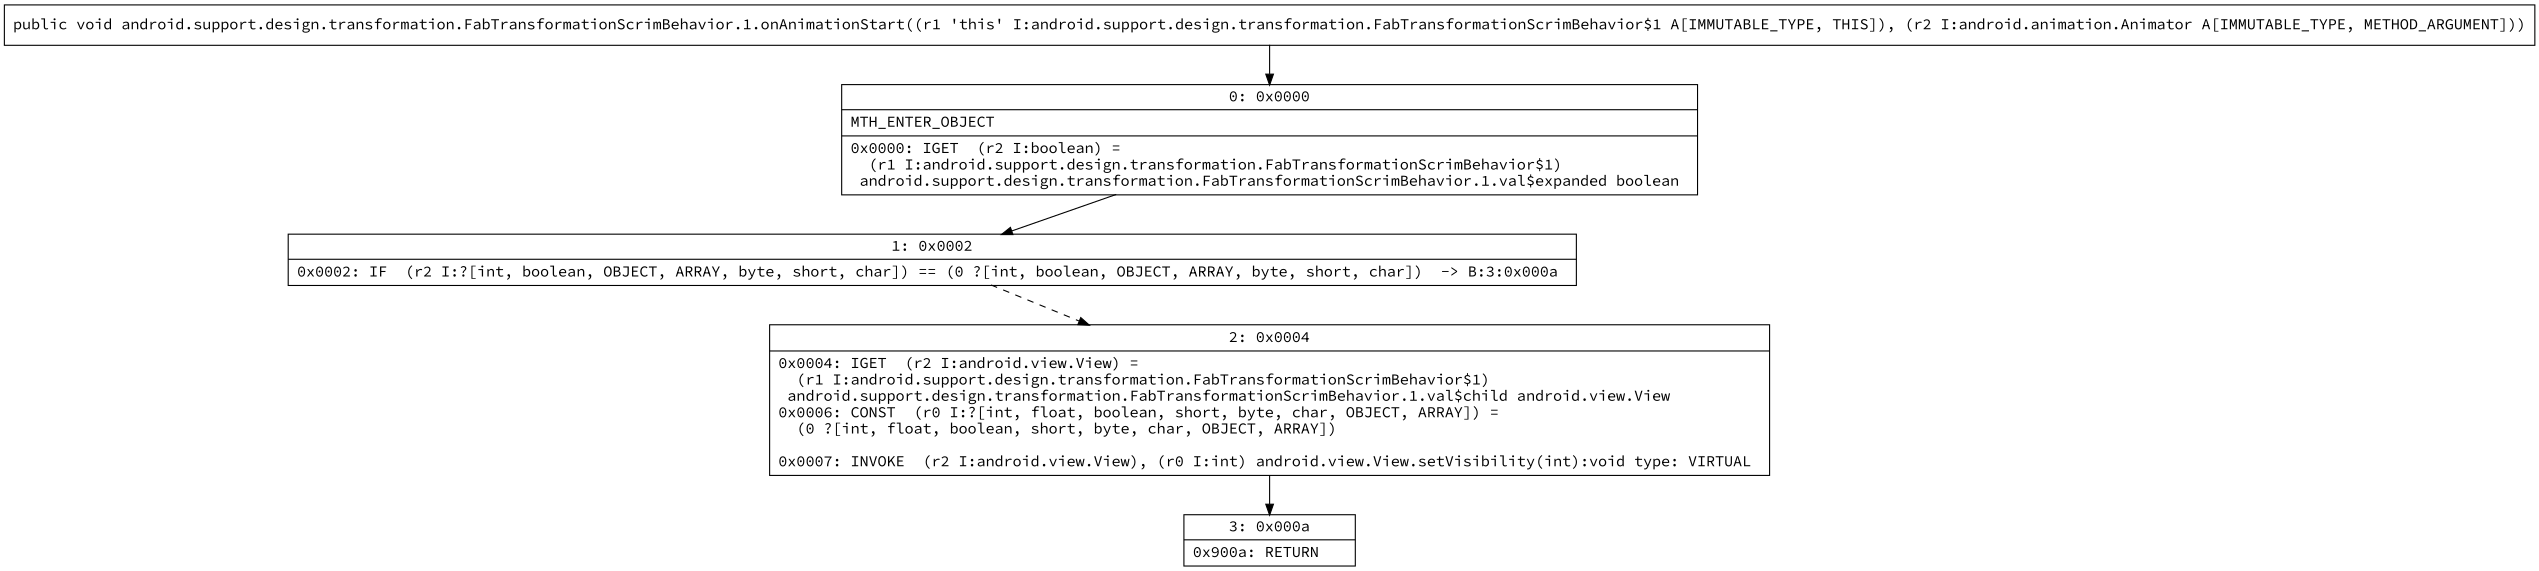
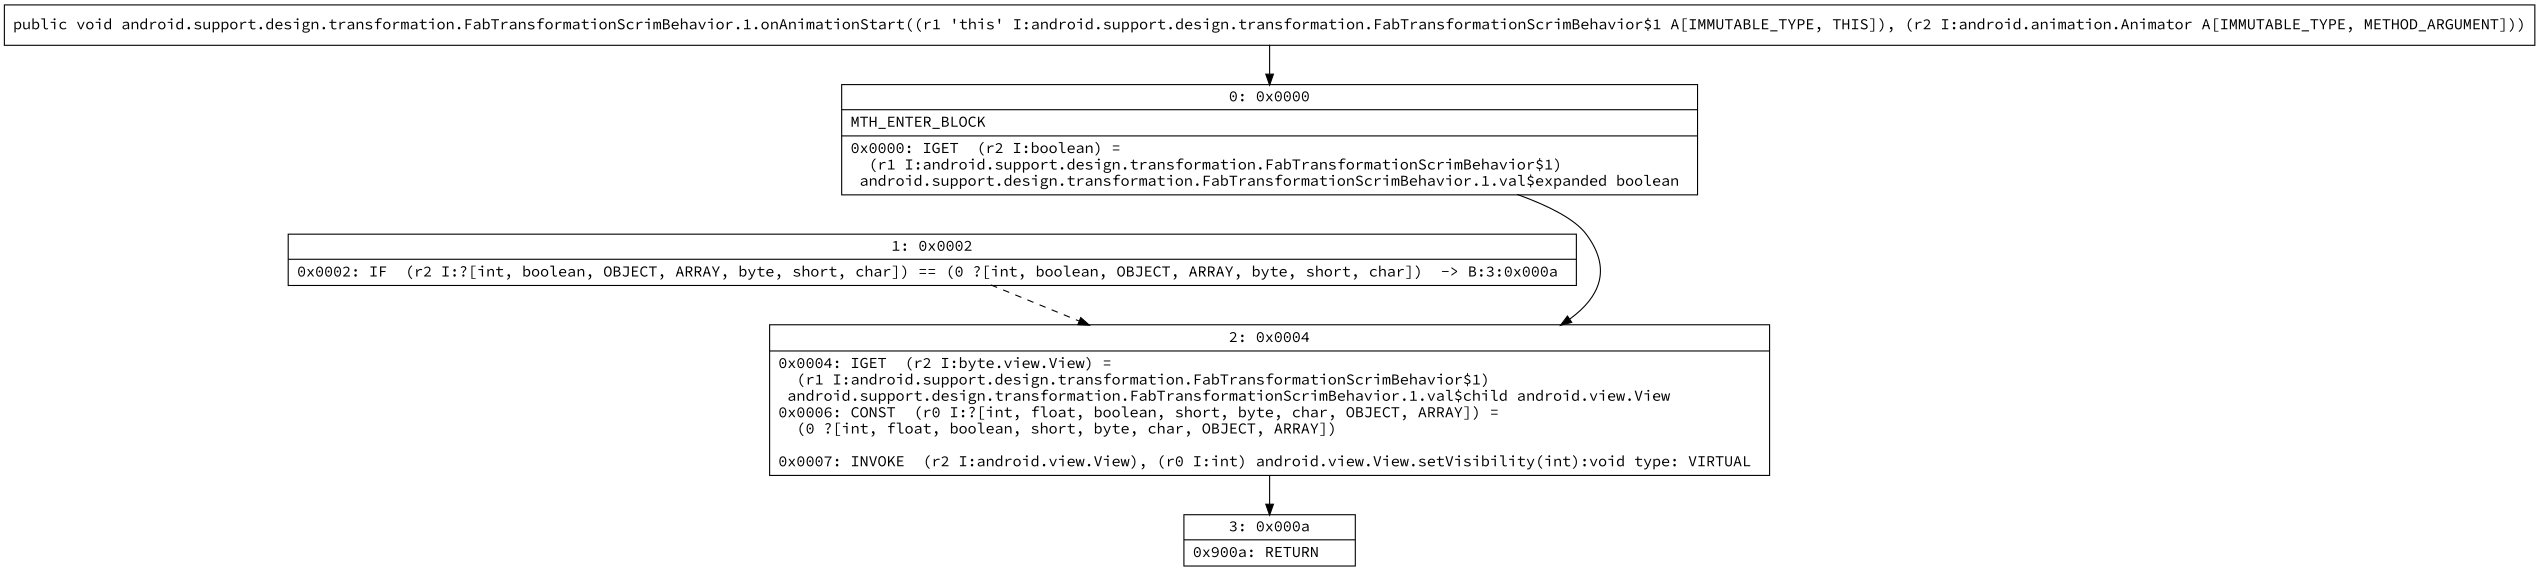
(923, 122) -> (918, 122)
(1064, 213) -> (1591, 242)
(963, 364) -> (950, 364)
